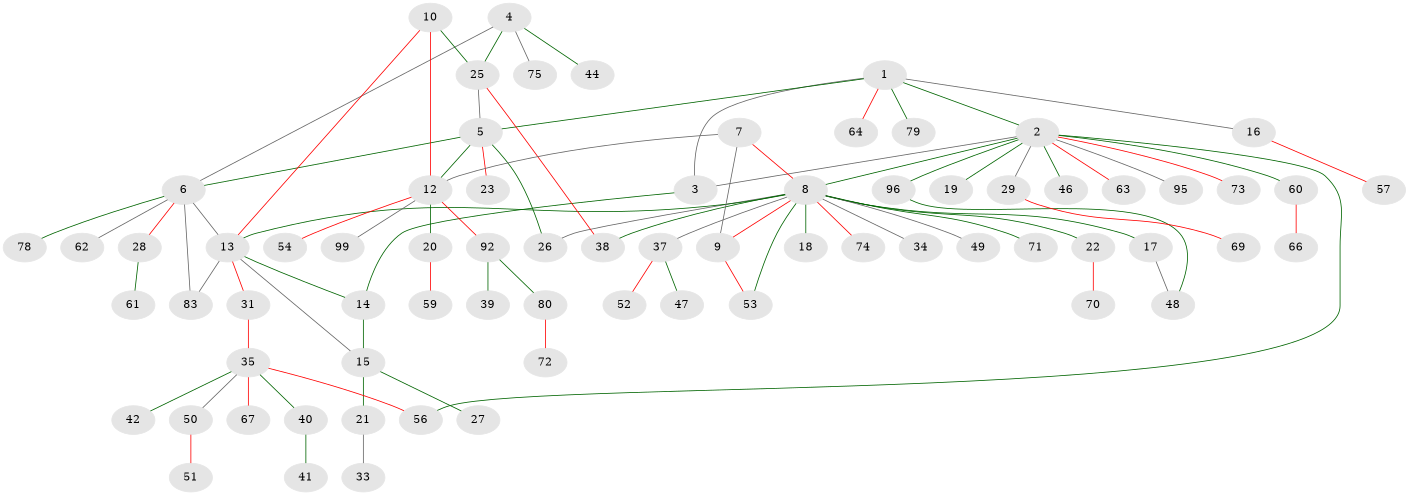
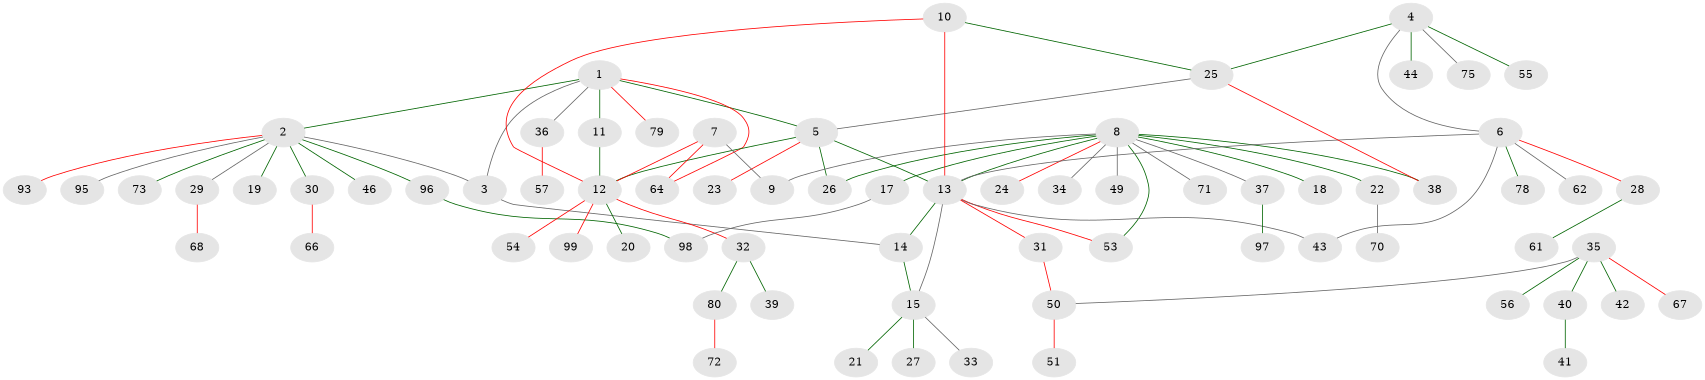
none -> (1526, 75)
(899, 104) -> (628, 104)
none -> (600, 133)
(1254, 133) -> (542, 133)
(581, 149) -> (657, 161)
(1141, 155) -> (210, 159)
(332, 161) -> (884, 162)
(773, 161) -> (680, 167)
(922, 161) -> none
(1124, 190) -> (25, 190)
(1296, 190) -> (312, 190)
(494, 213) -> (662, 221)
(673, 214) -> (969, 150)
(386, 219) -> (582, 225)
(762, 219) -> (933, 148)
(958, 220) -> (1161, 161)
(488, 248) -> (744, 248)
(863, 248) -> (1002, 190)
(1239, 248) -> (197, 248)
(734, 276) -> (1026, 221)
(1093, 276) -> (1378, 219)
(191, 305) -> (1320, 248)
(430, 305) -> none
(625, 305) -> none
(682, 305) -> (1263, 248)
(1173, 305) -> (686, 248)
(248, 334) -> (1047, 276)
(1098, 372) -> none
(337, 387) -> (1551, 276)
(363, 449) -> (942, 334)
